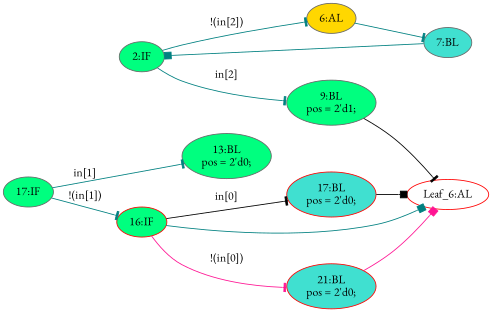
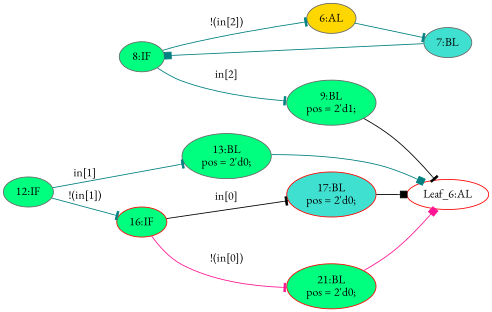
(142, 57) -> (142, 57)
(28, 192) -> (28, 192)
(293, 233) -> (345, 159)
(331, 286) -> (331, 286)
